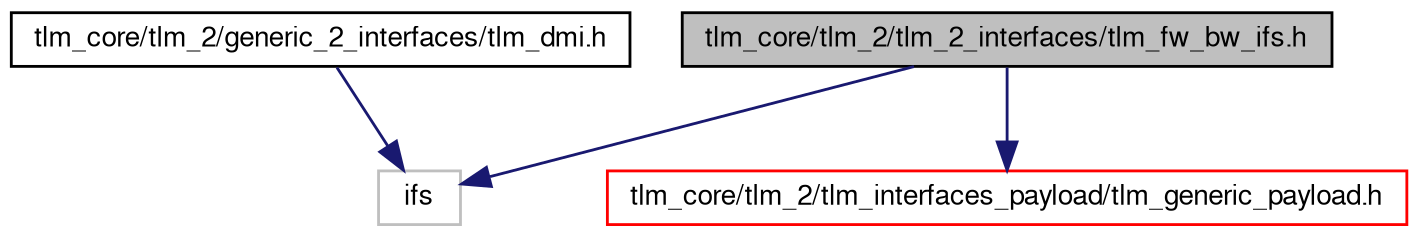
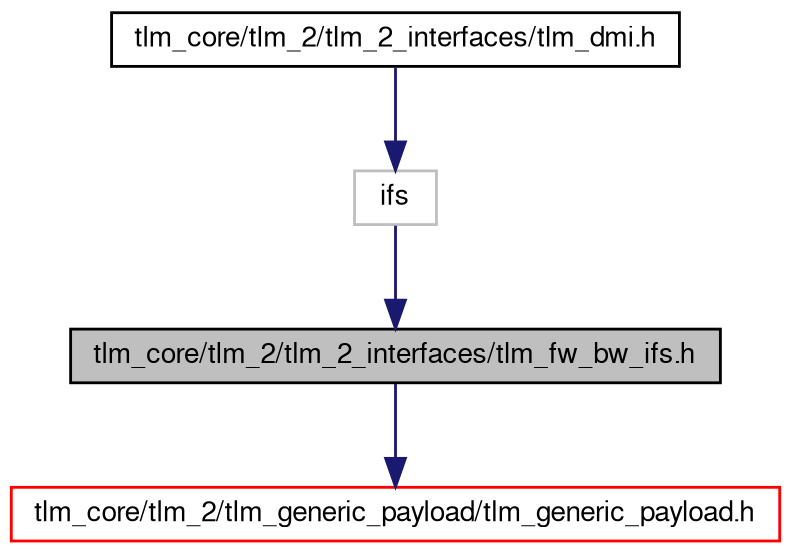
(321, 40) -> (396, 40)
(702, 122) -> (396, 263)
(1007, 198) -> (396, 514)
